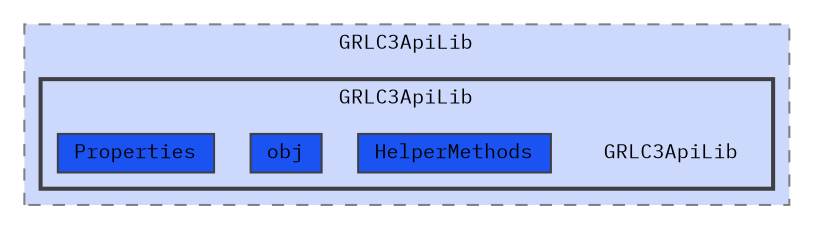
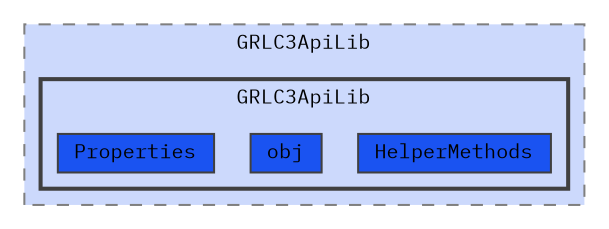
(672, 153) -> none
